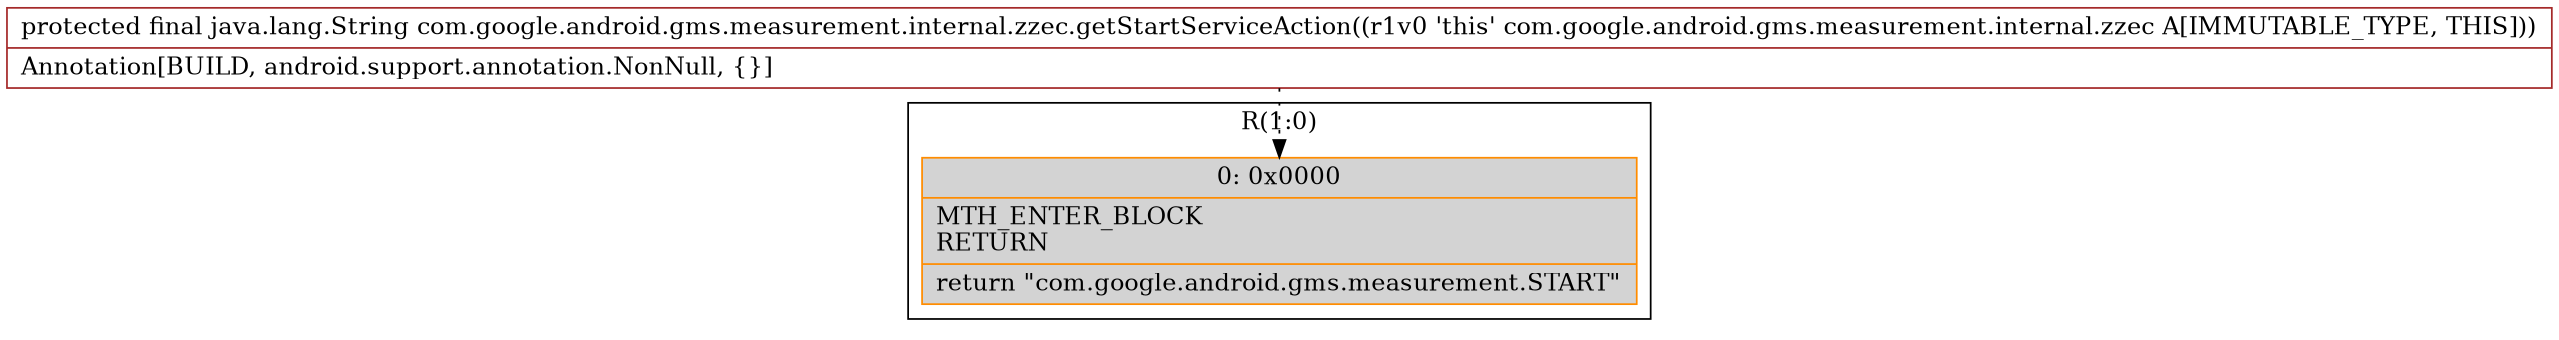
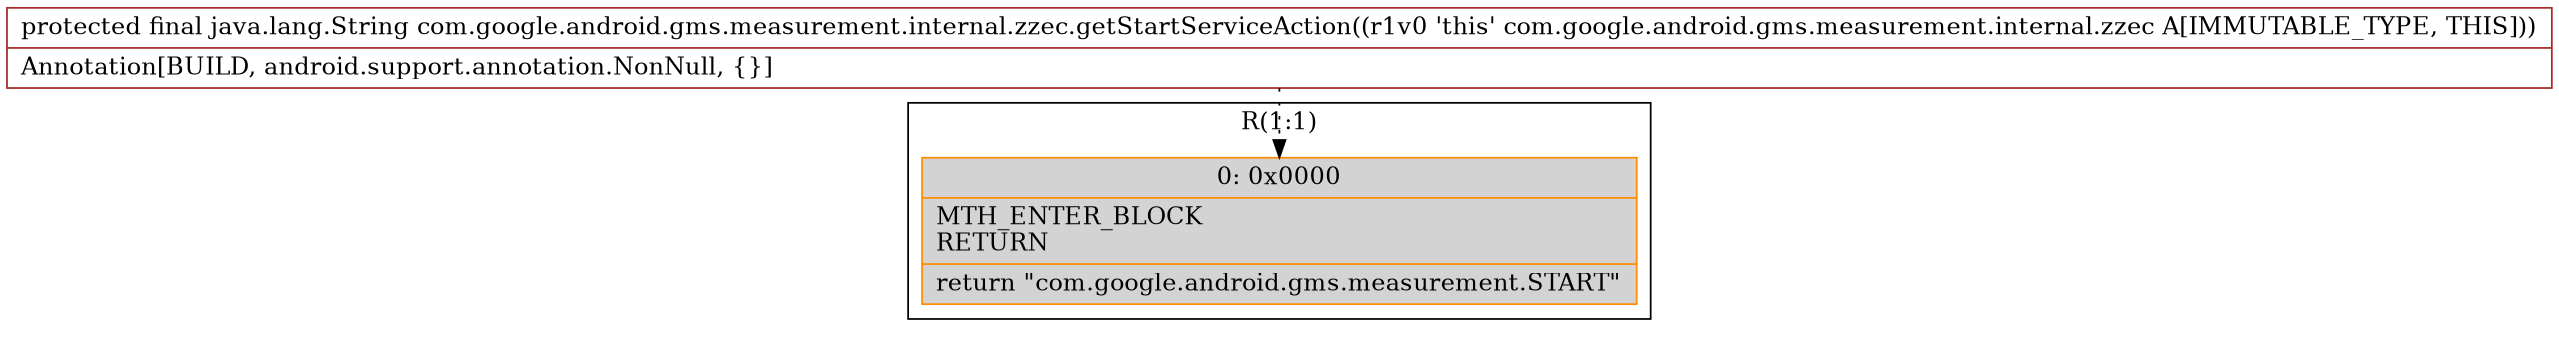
(1279, 123) -> (1279, 123)
